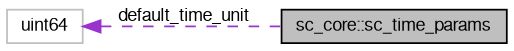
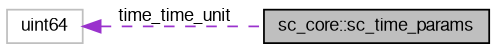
(182, 17) -> (173, 17)
